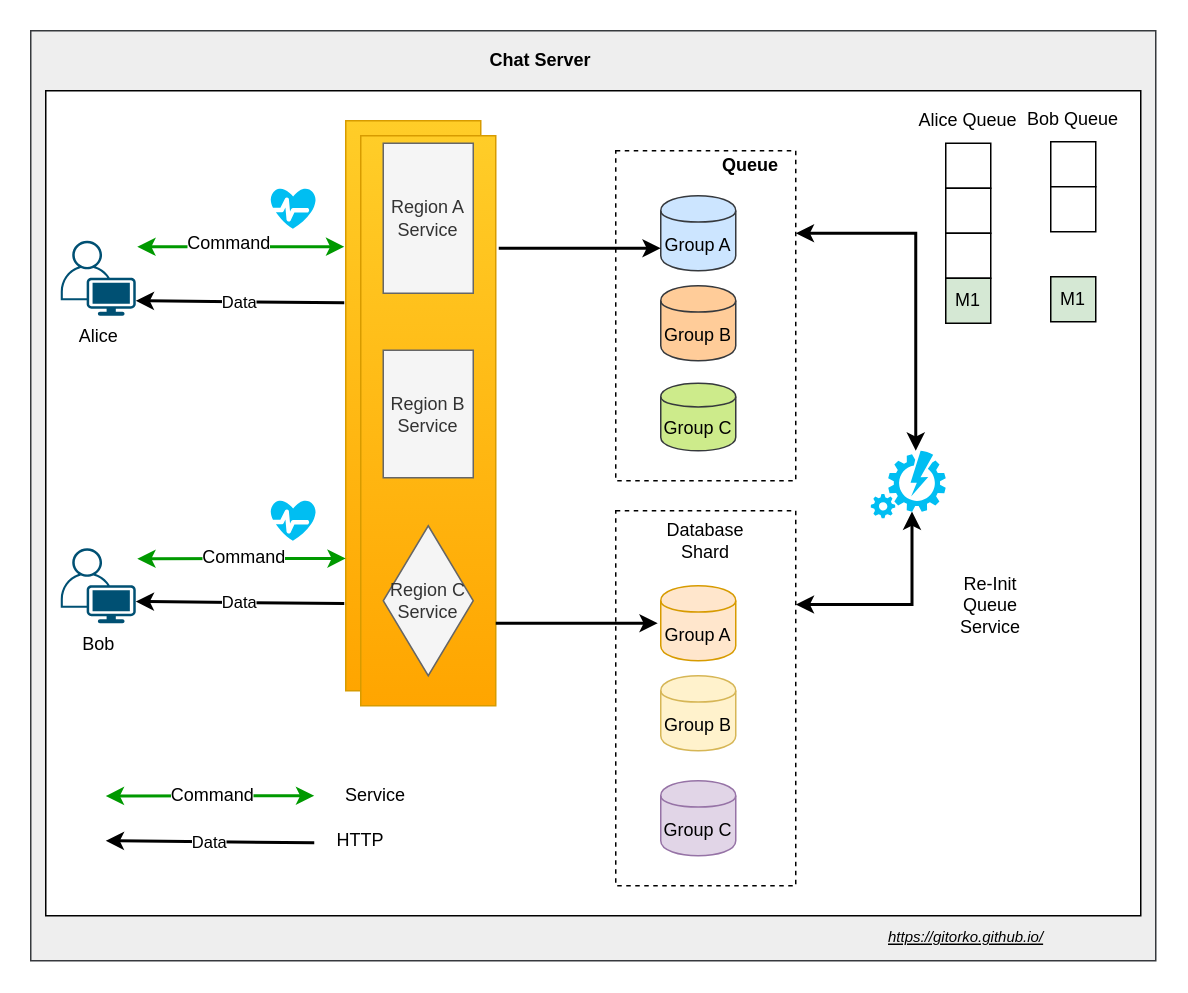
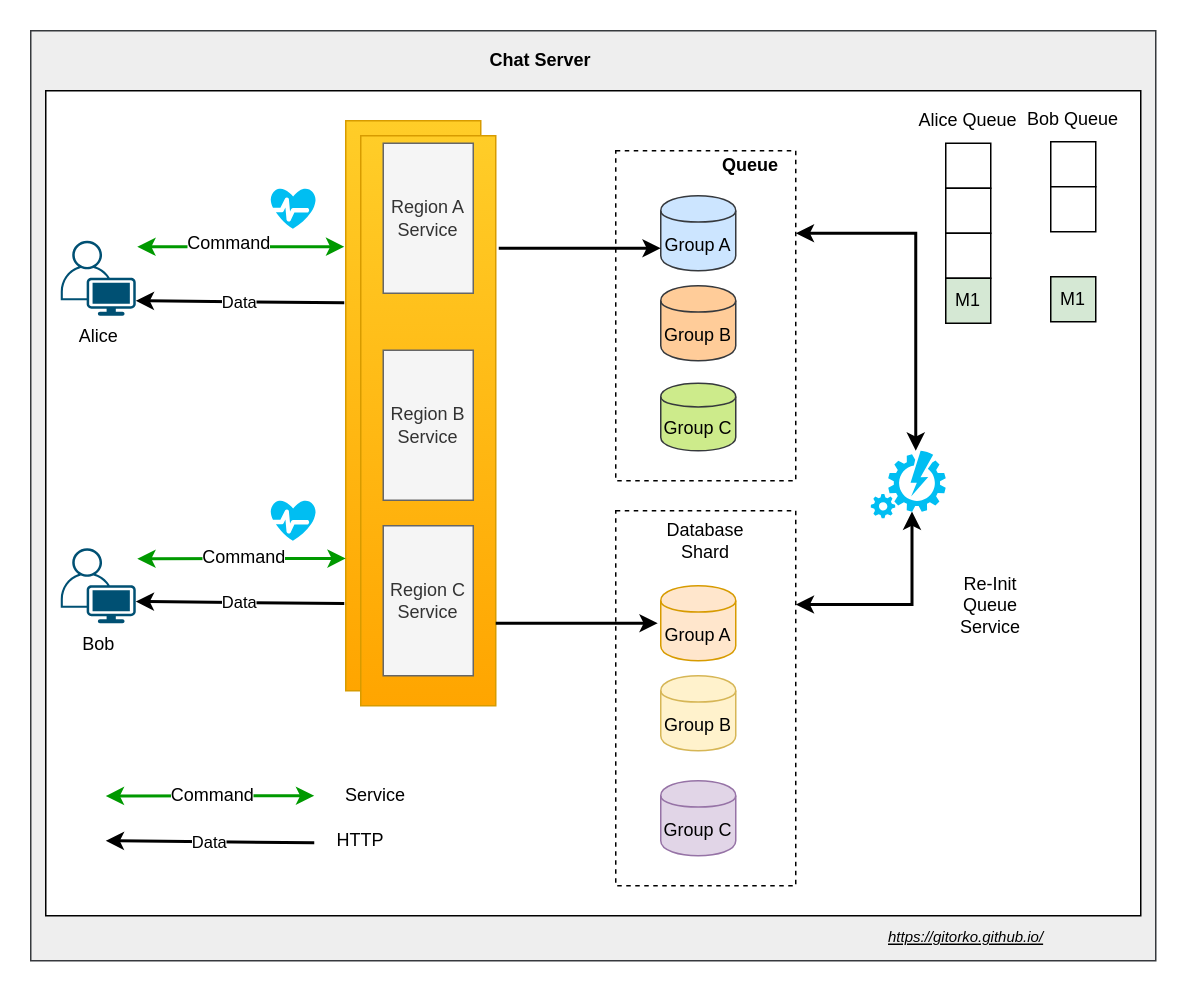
(428, 414) -> (428, 425)
(428, 601) -> (428, 601)
